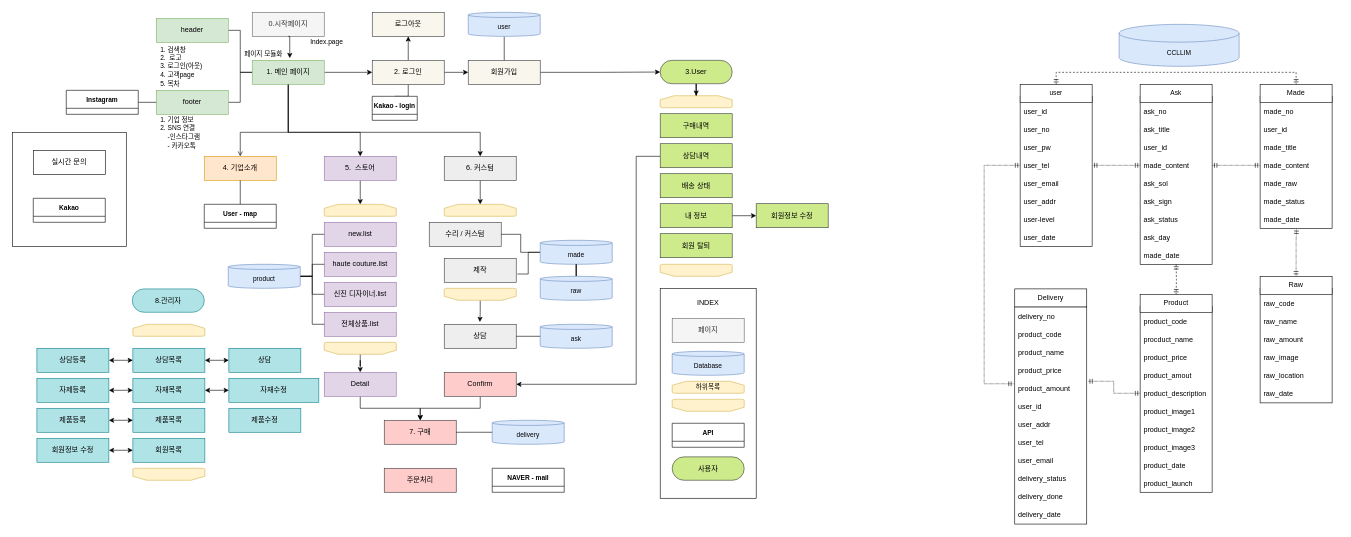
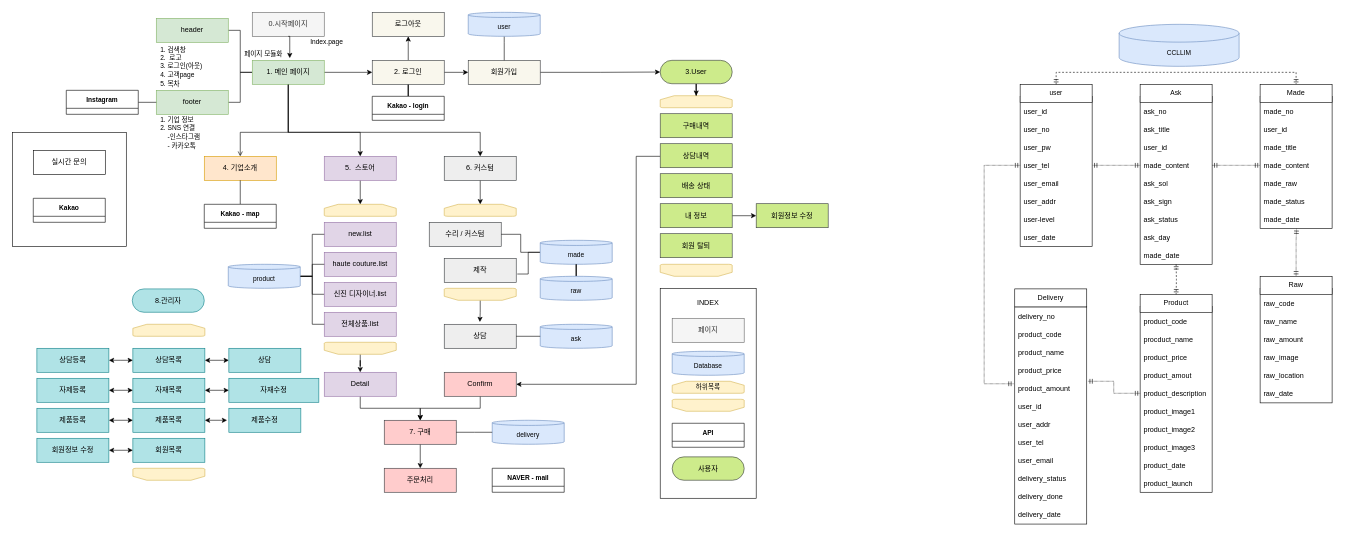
(395, 108) -> (408, 108)
(240, 213) -> (240, 213)
none -> (221, 420)
none -> (420, 462)
